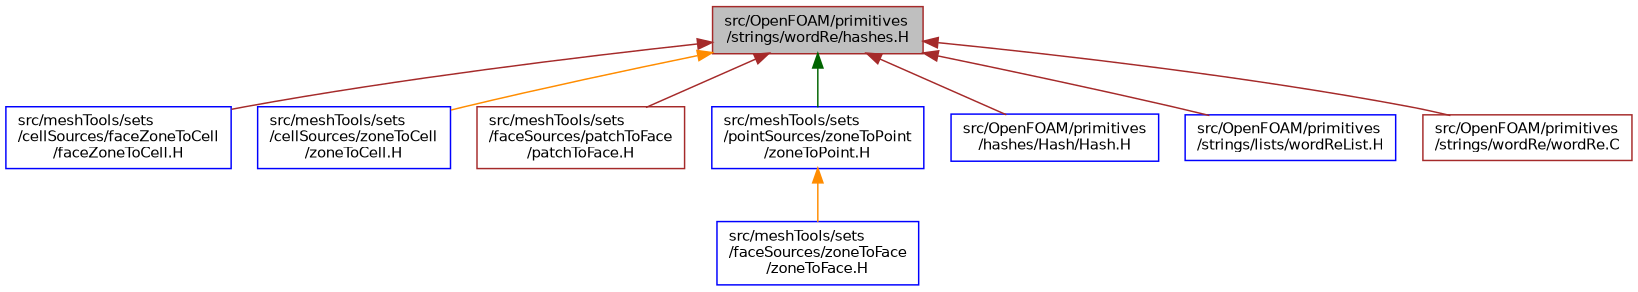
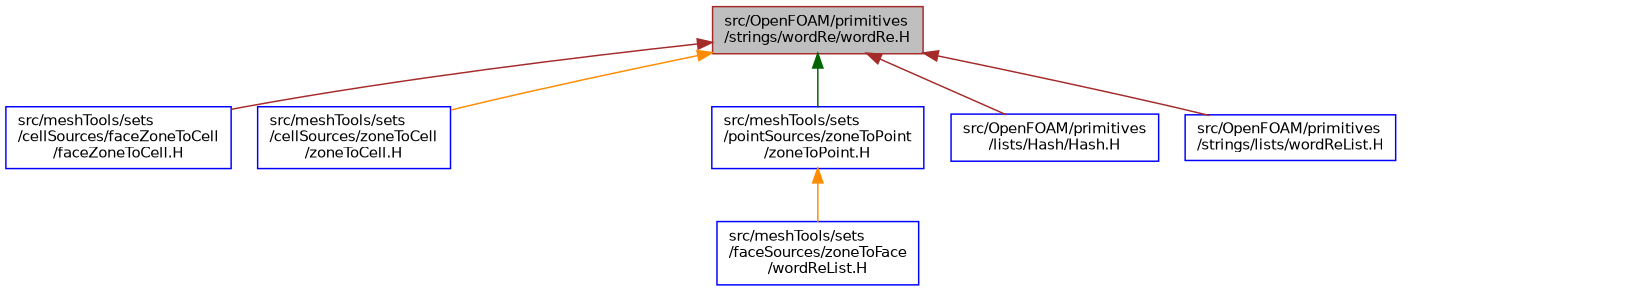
(818, 30) -> (818, 30)
(581, 138) -> none
(1055, 138) -> (1055, 138)
(1527, 138) -> none
(818, 253) -> (818, 253)
